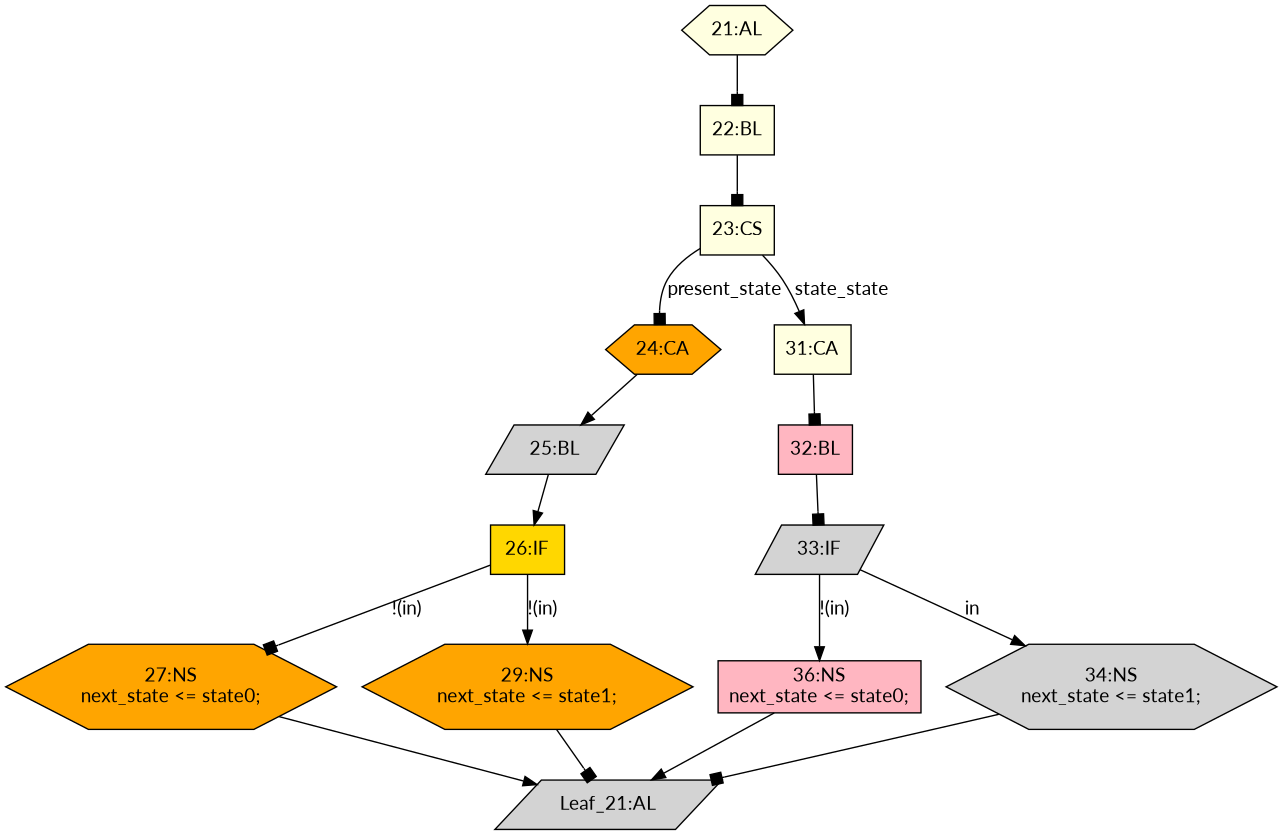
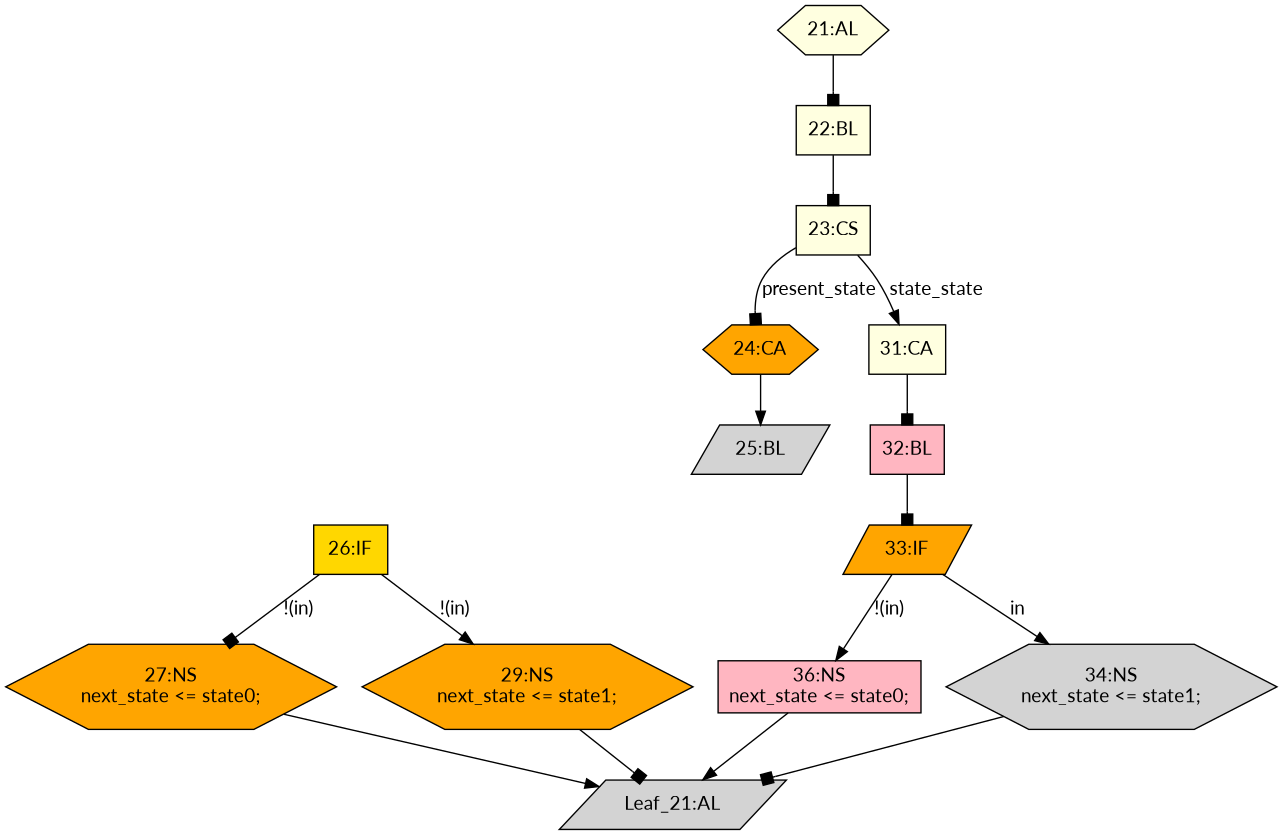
(543, 493) -> none
(820, 550) -> (907, 550)
